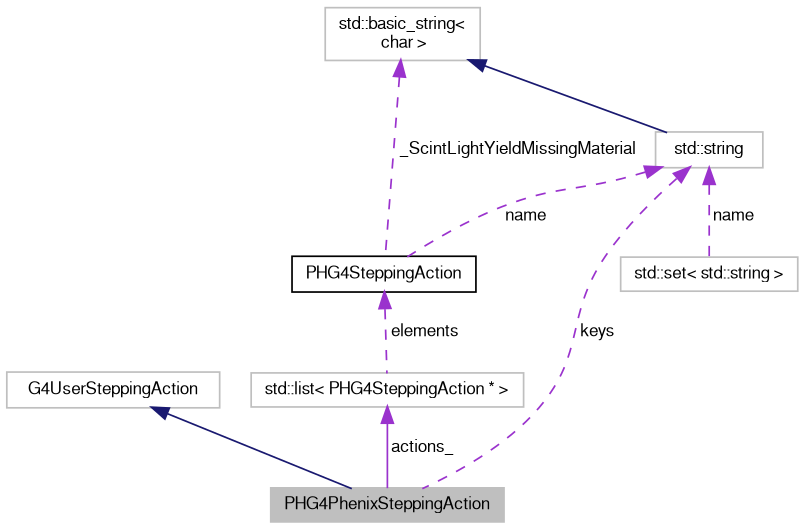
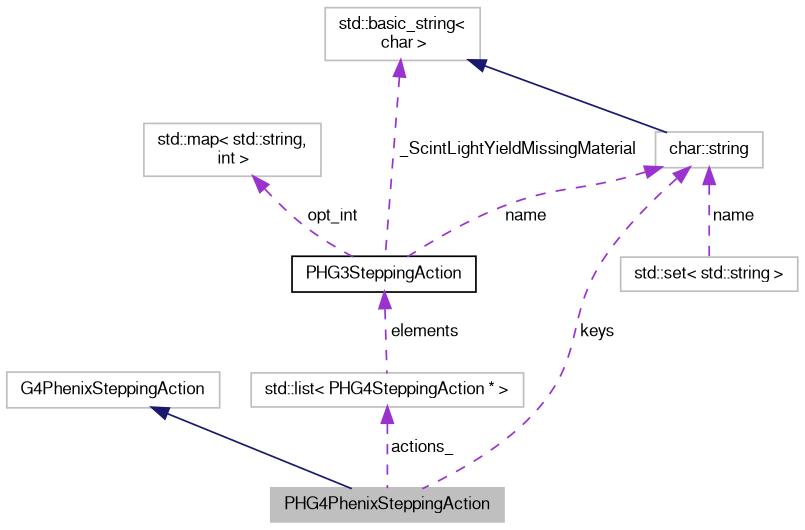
none -> (232, 150)
(709, 150) -> (709, 150)
(384, 274) -> (384, 274)
(113, 390) -> (113, 390)
(387, 456) -> (387, 456)
